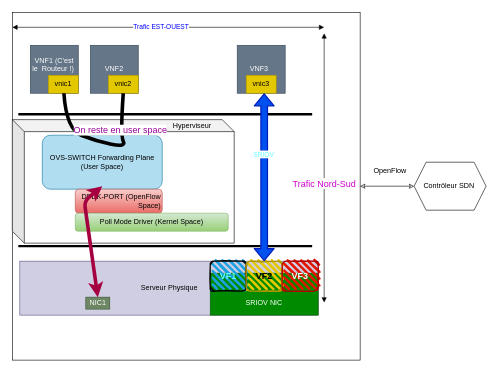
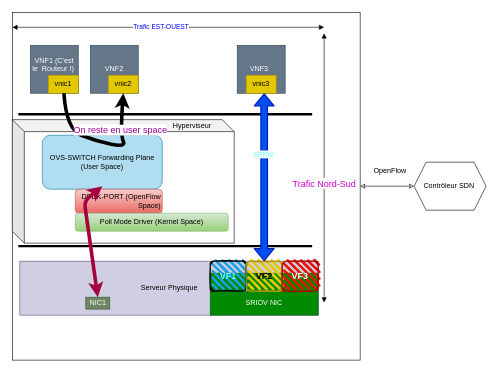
(123, 100) -> (122, 105)
